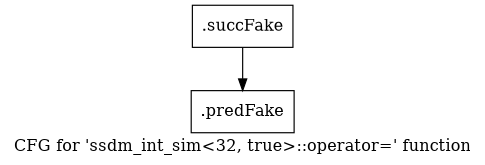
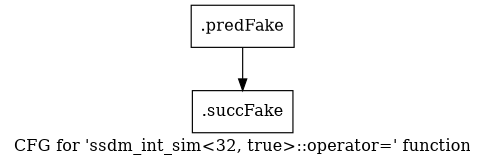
(243, 63) -> (243, 63)
